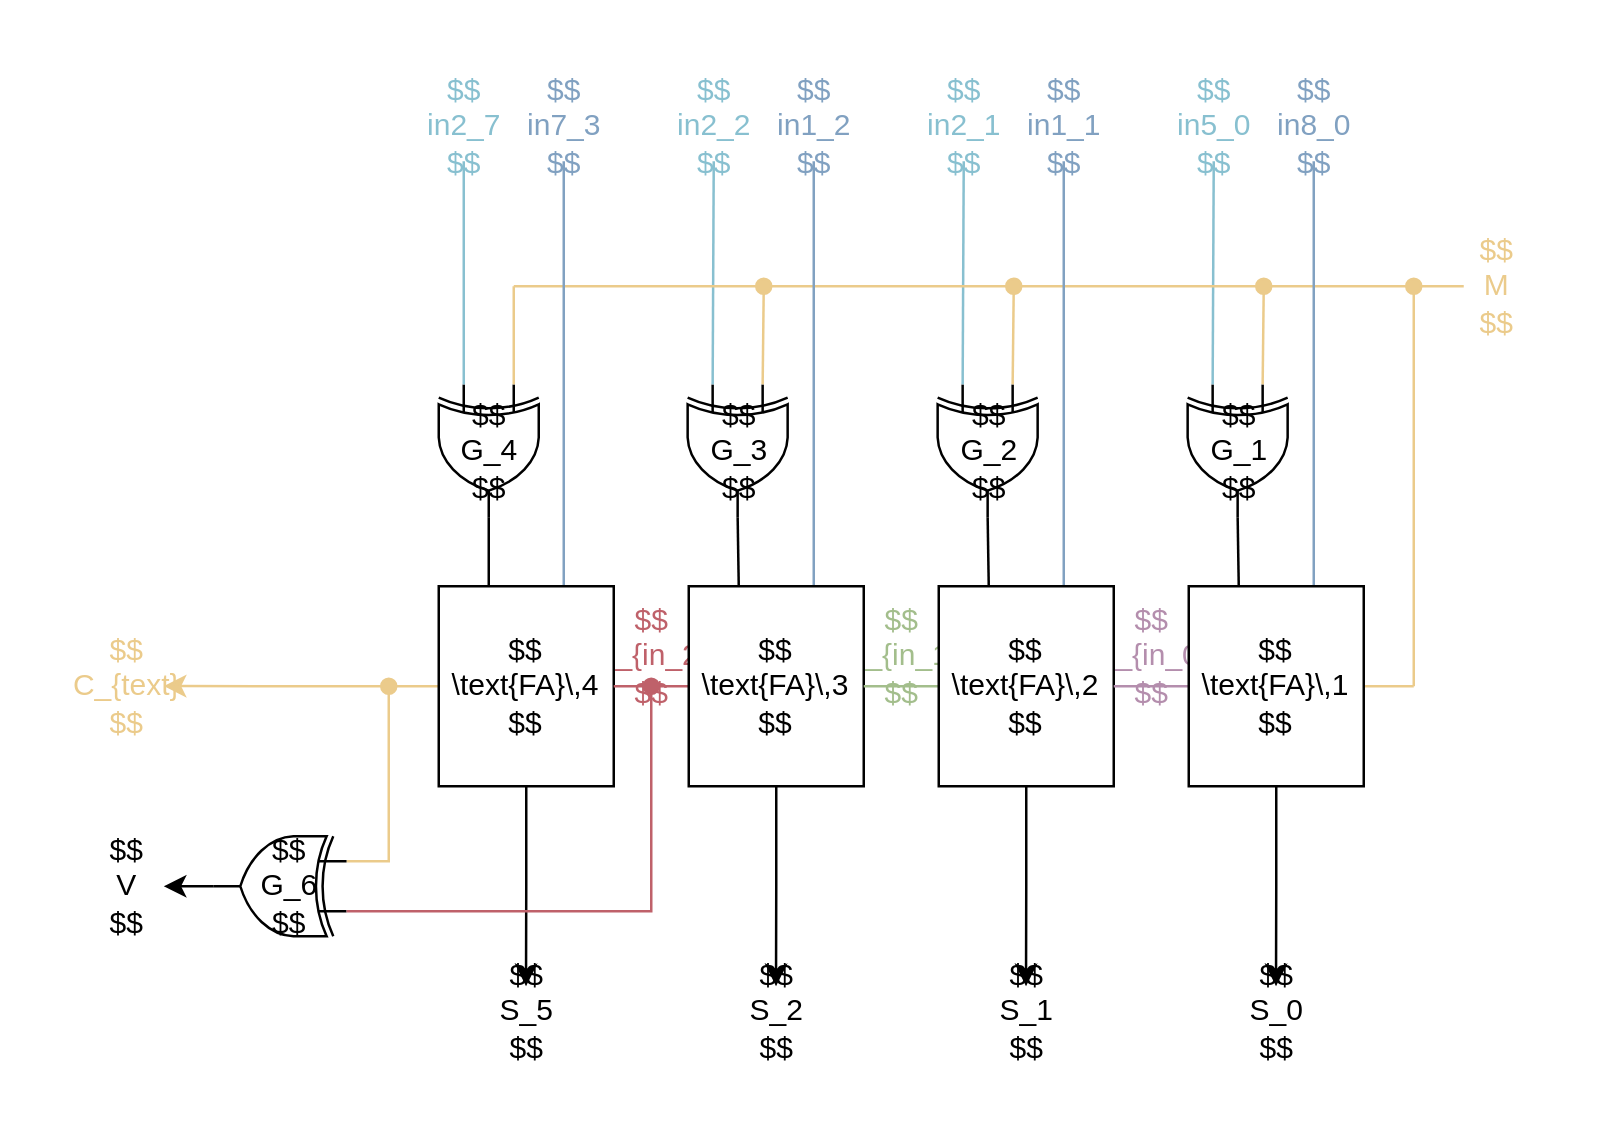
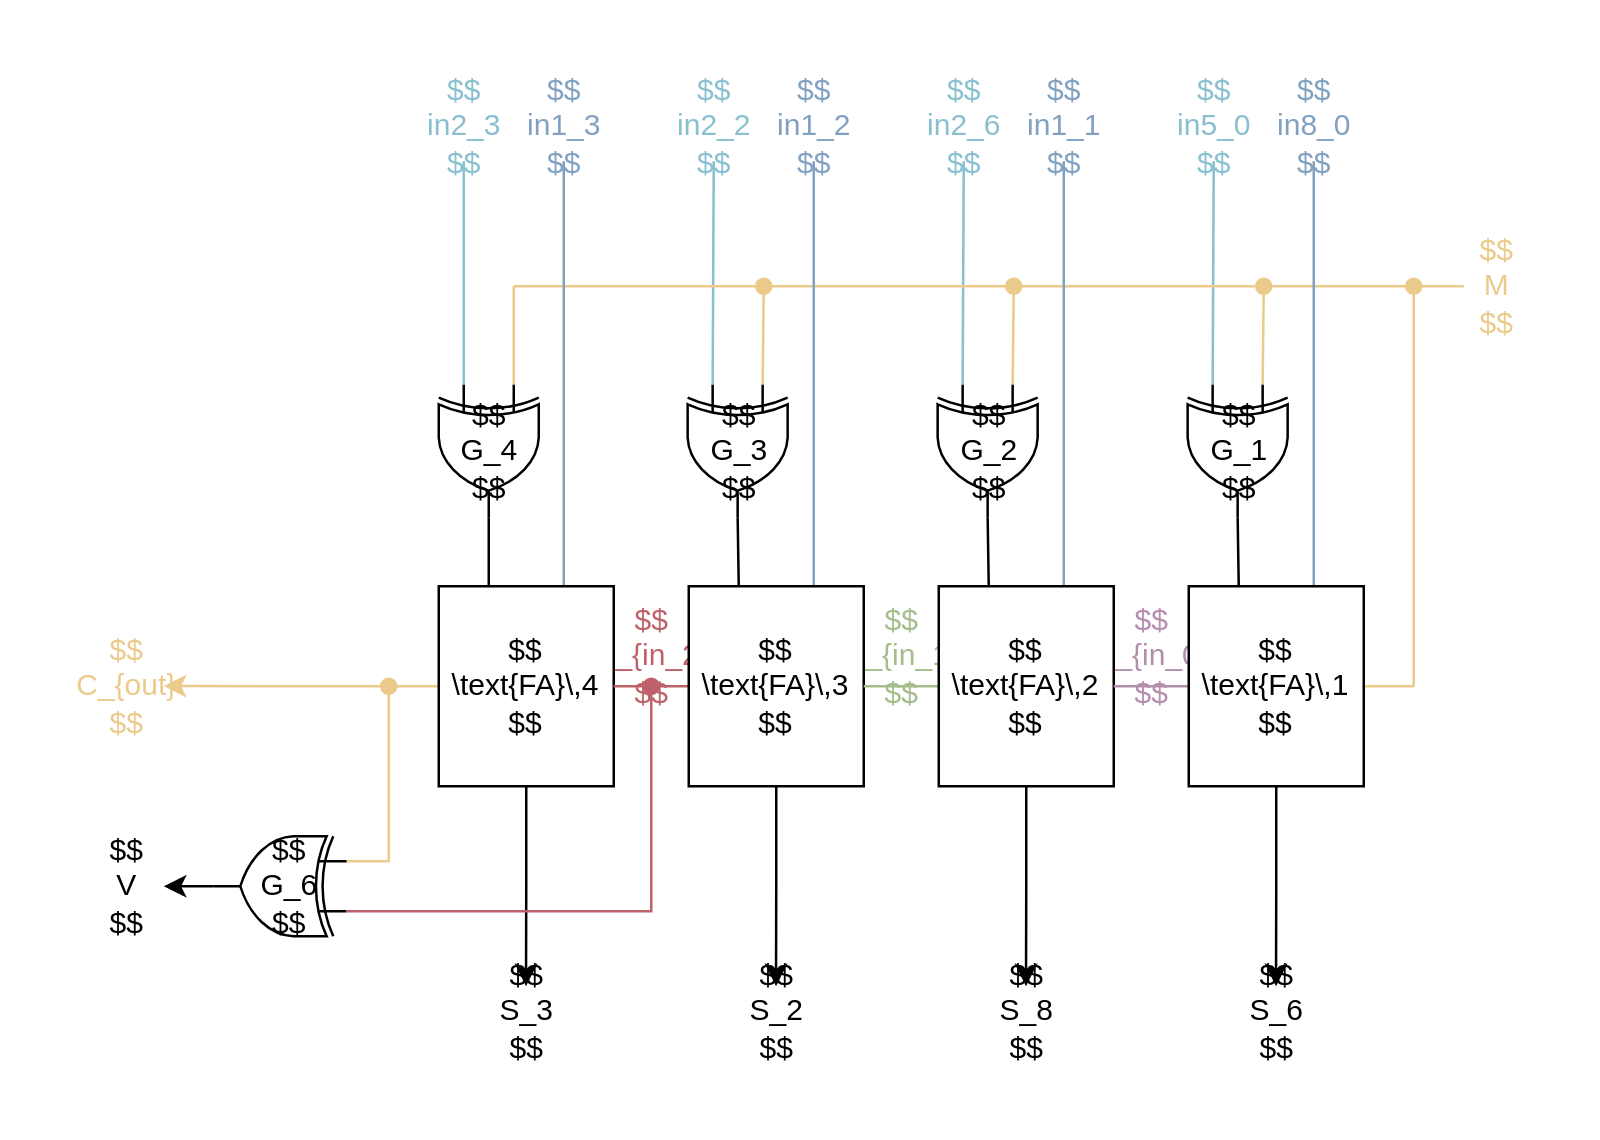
(465, 126) -> (465, 126)
(565, 126) -> (565, 126)
(965, 126) -> (965, 126)
(128, 686) -> (128, 686)
(528, 1011) -> (528, 1011)
(1028, 1011) -> (1028, 1011)
(1278, 1011) -> (1278, 1011)
